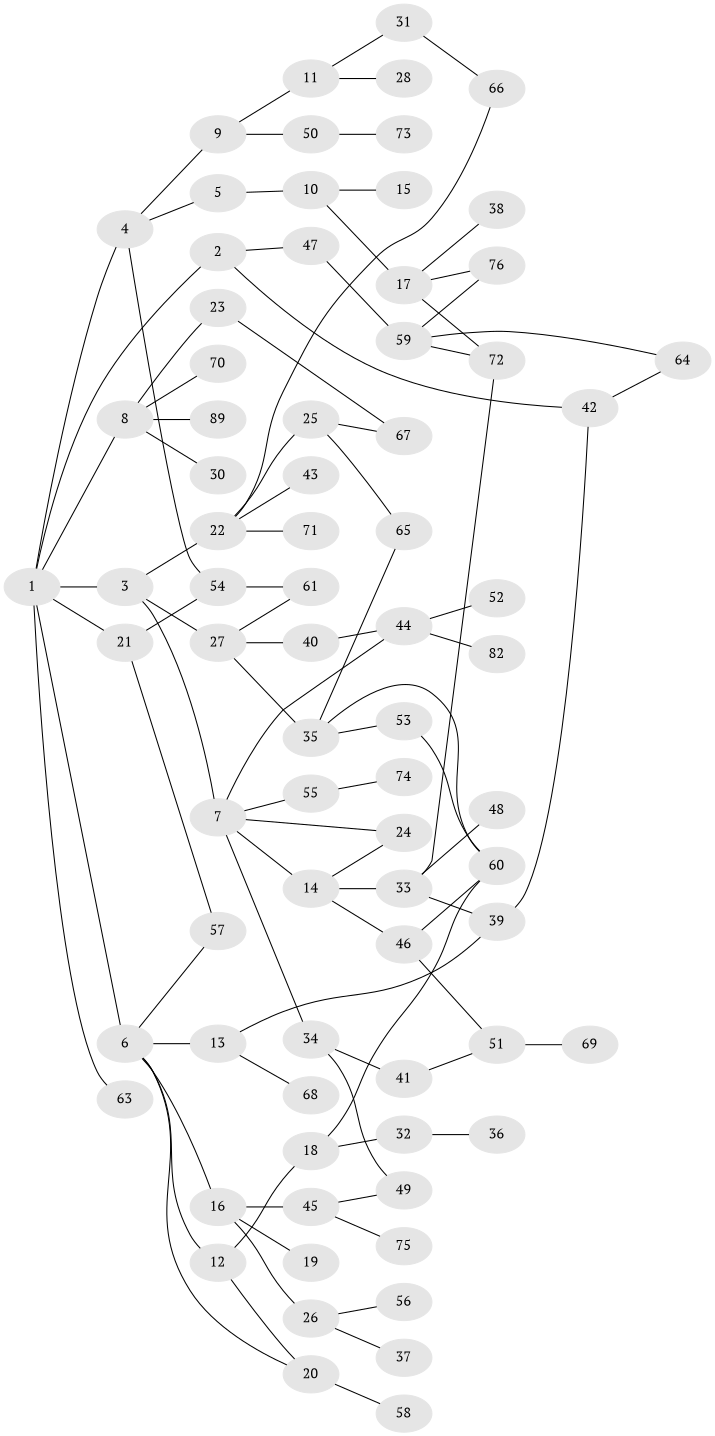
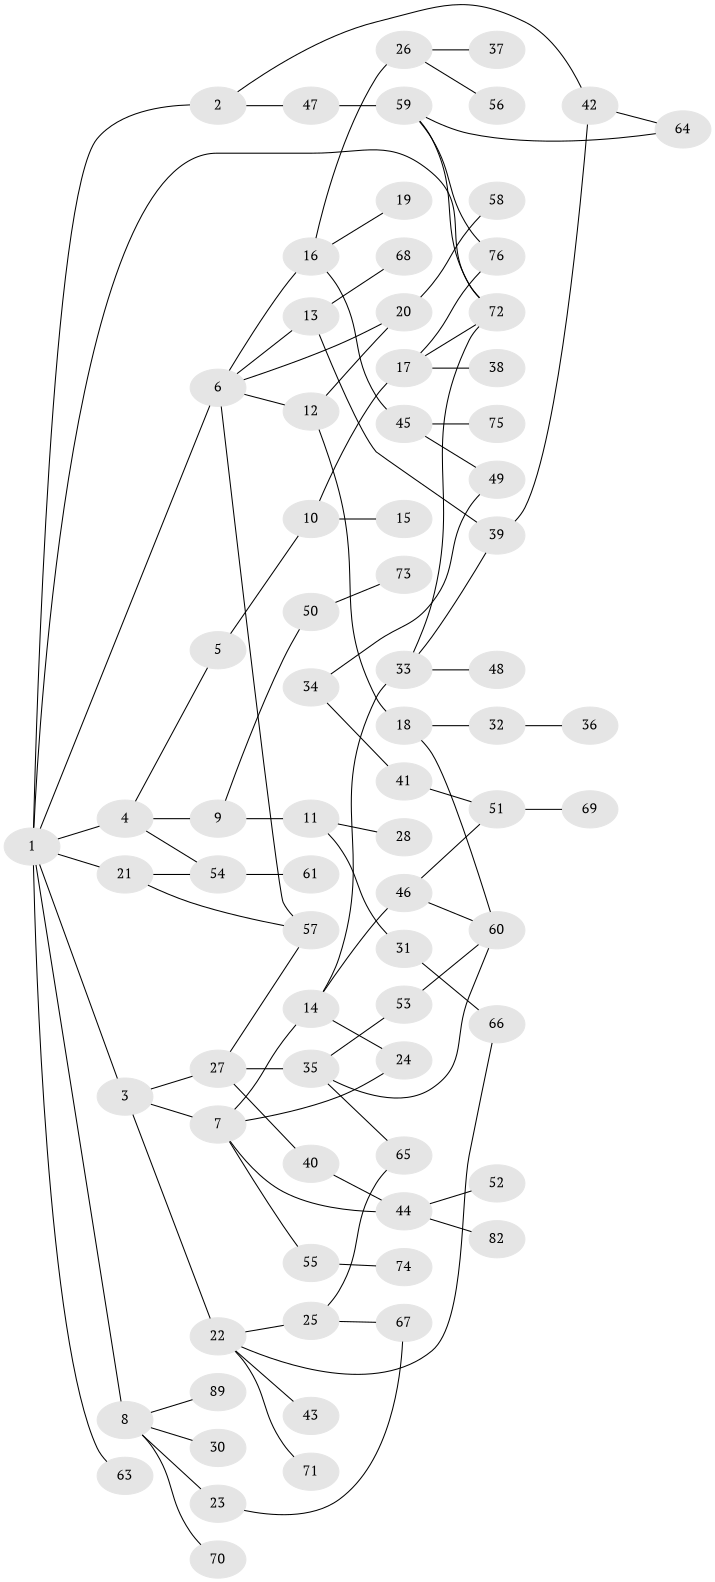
none -> (112, 293)
(265, 615) -> (264, 1000)
(265, 928) -> none
